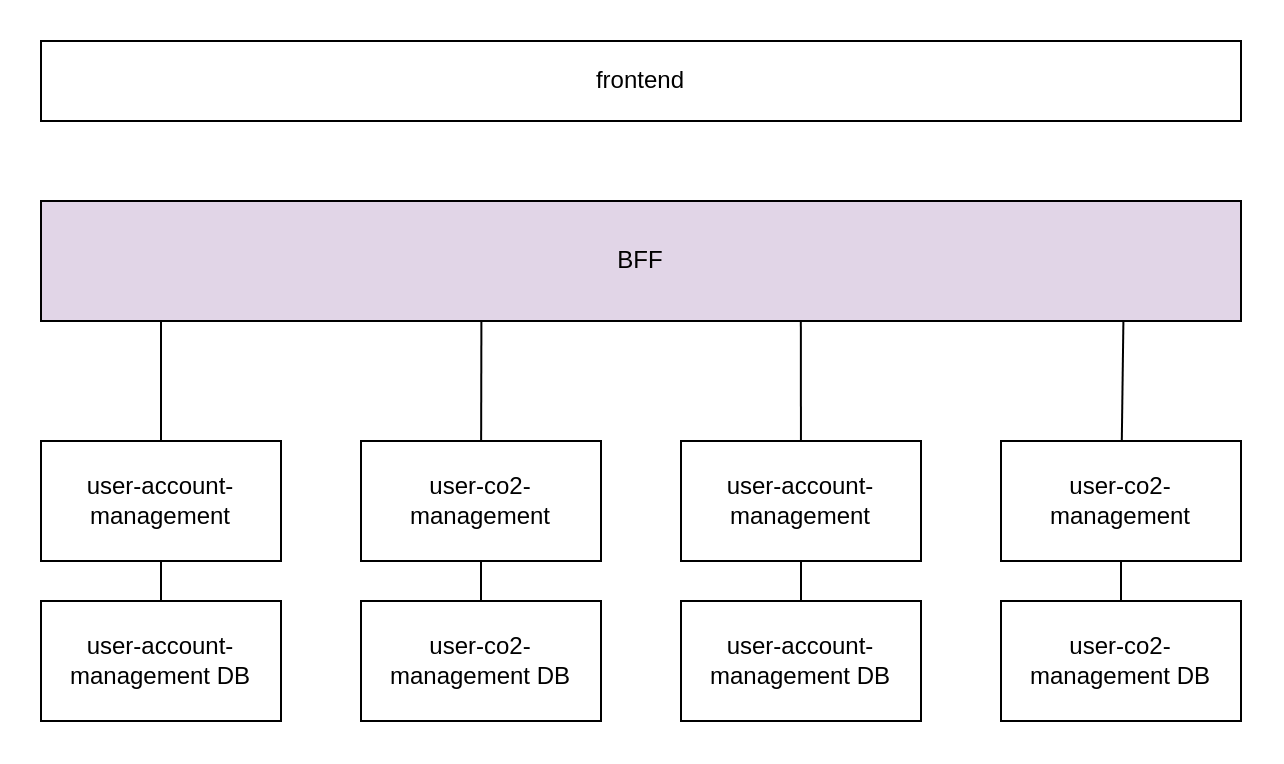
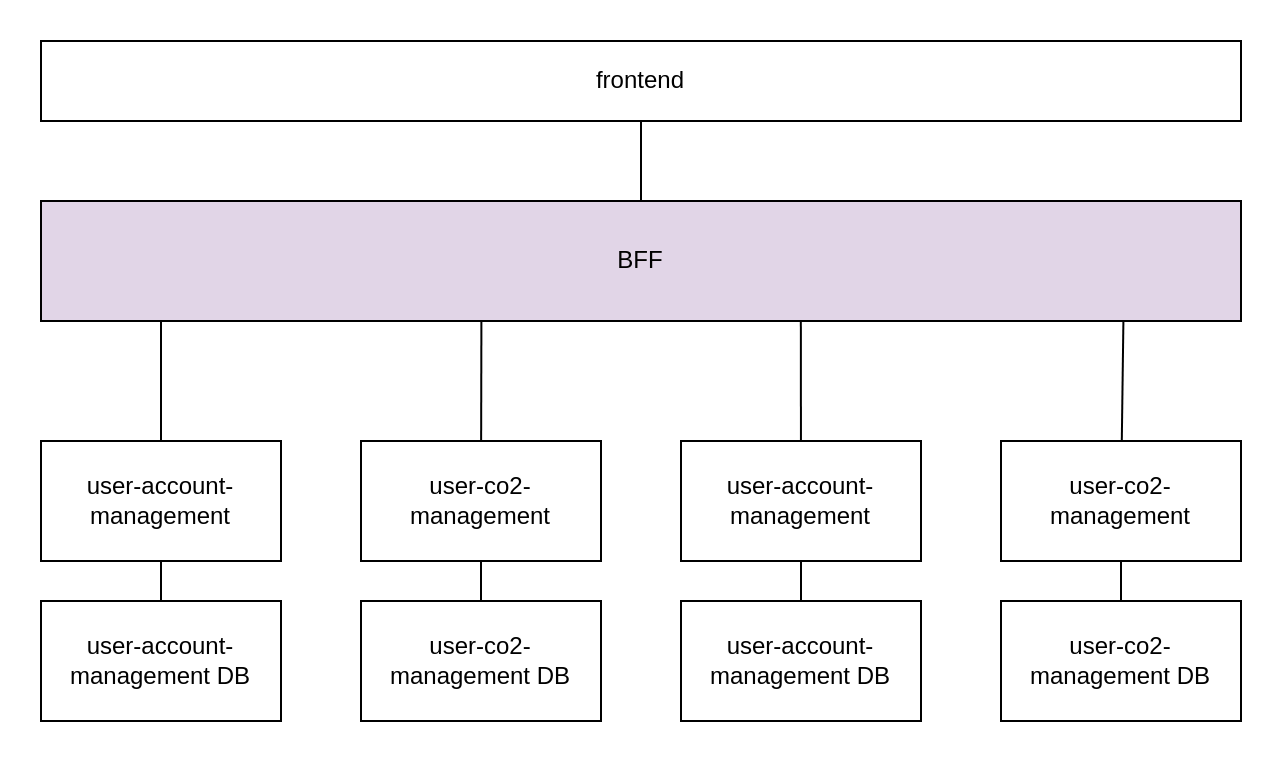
none -> (641, 161)
